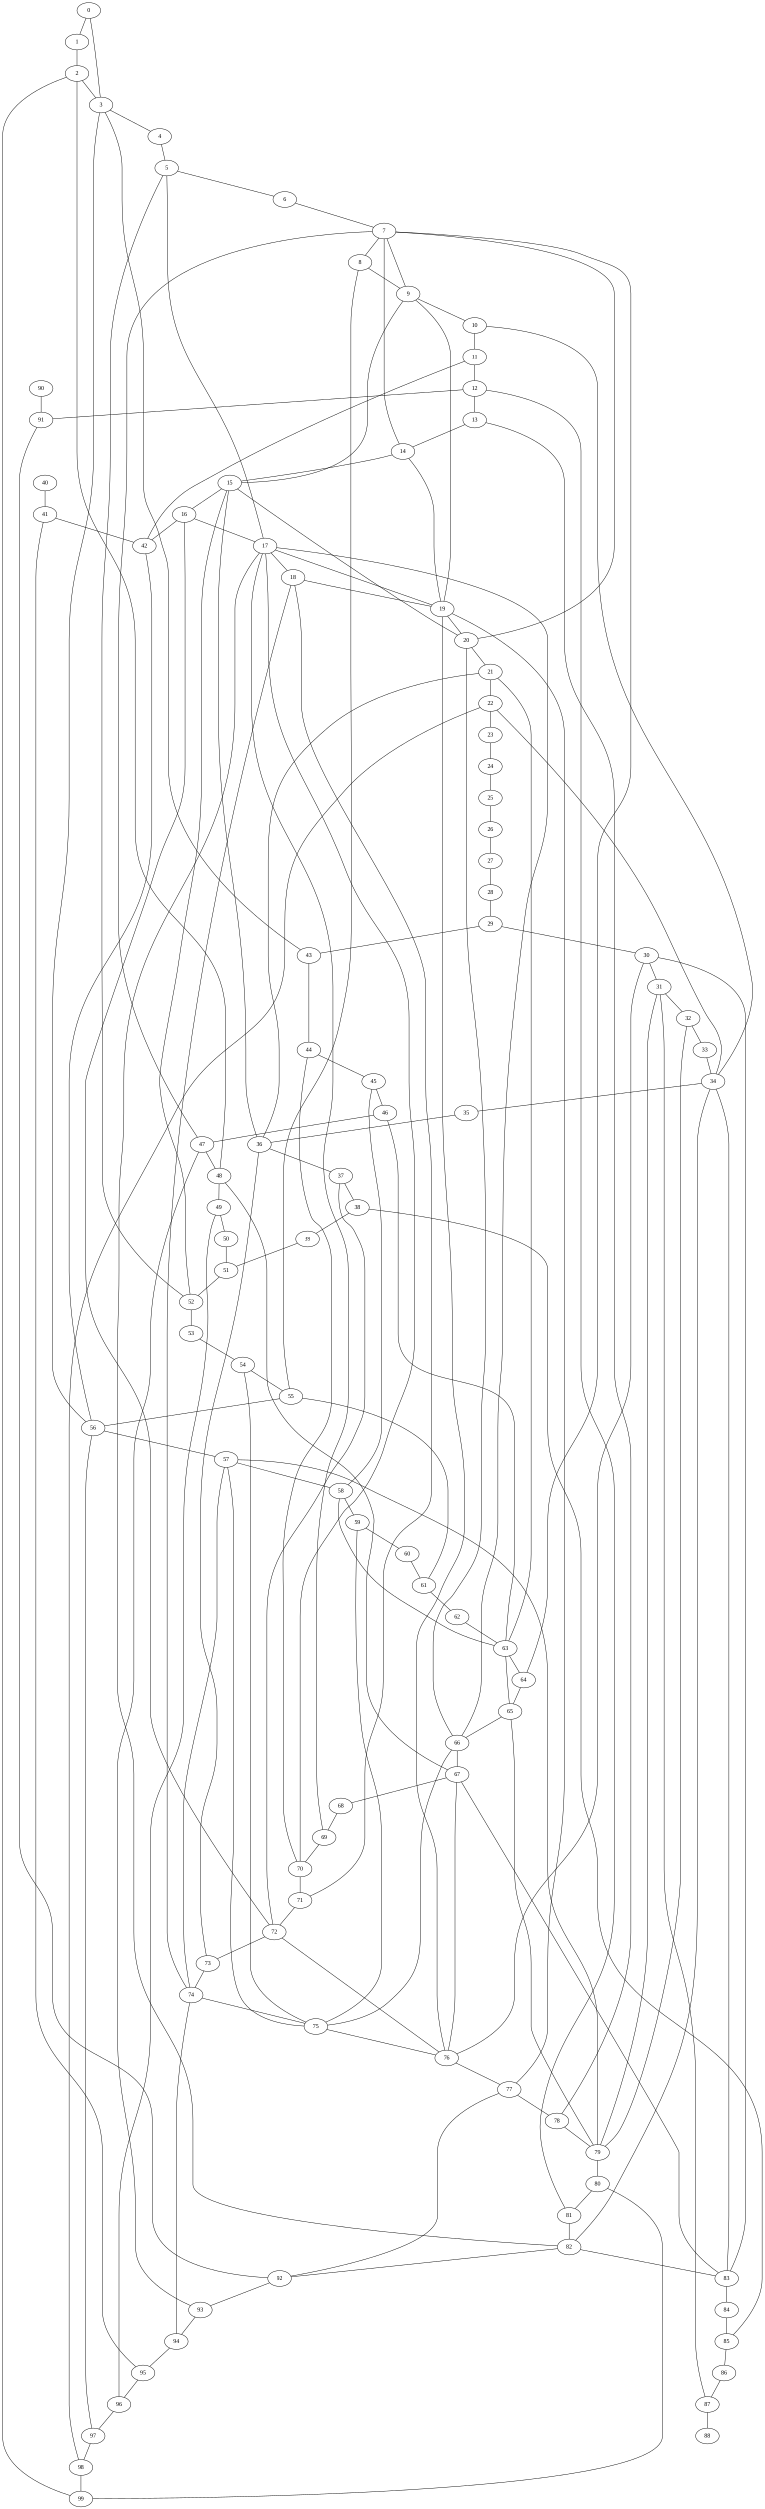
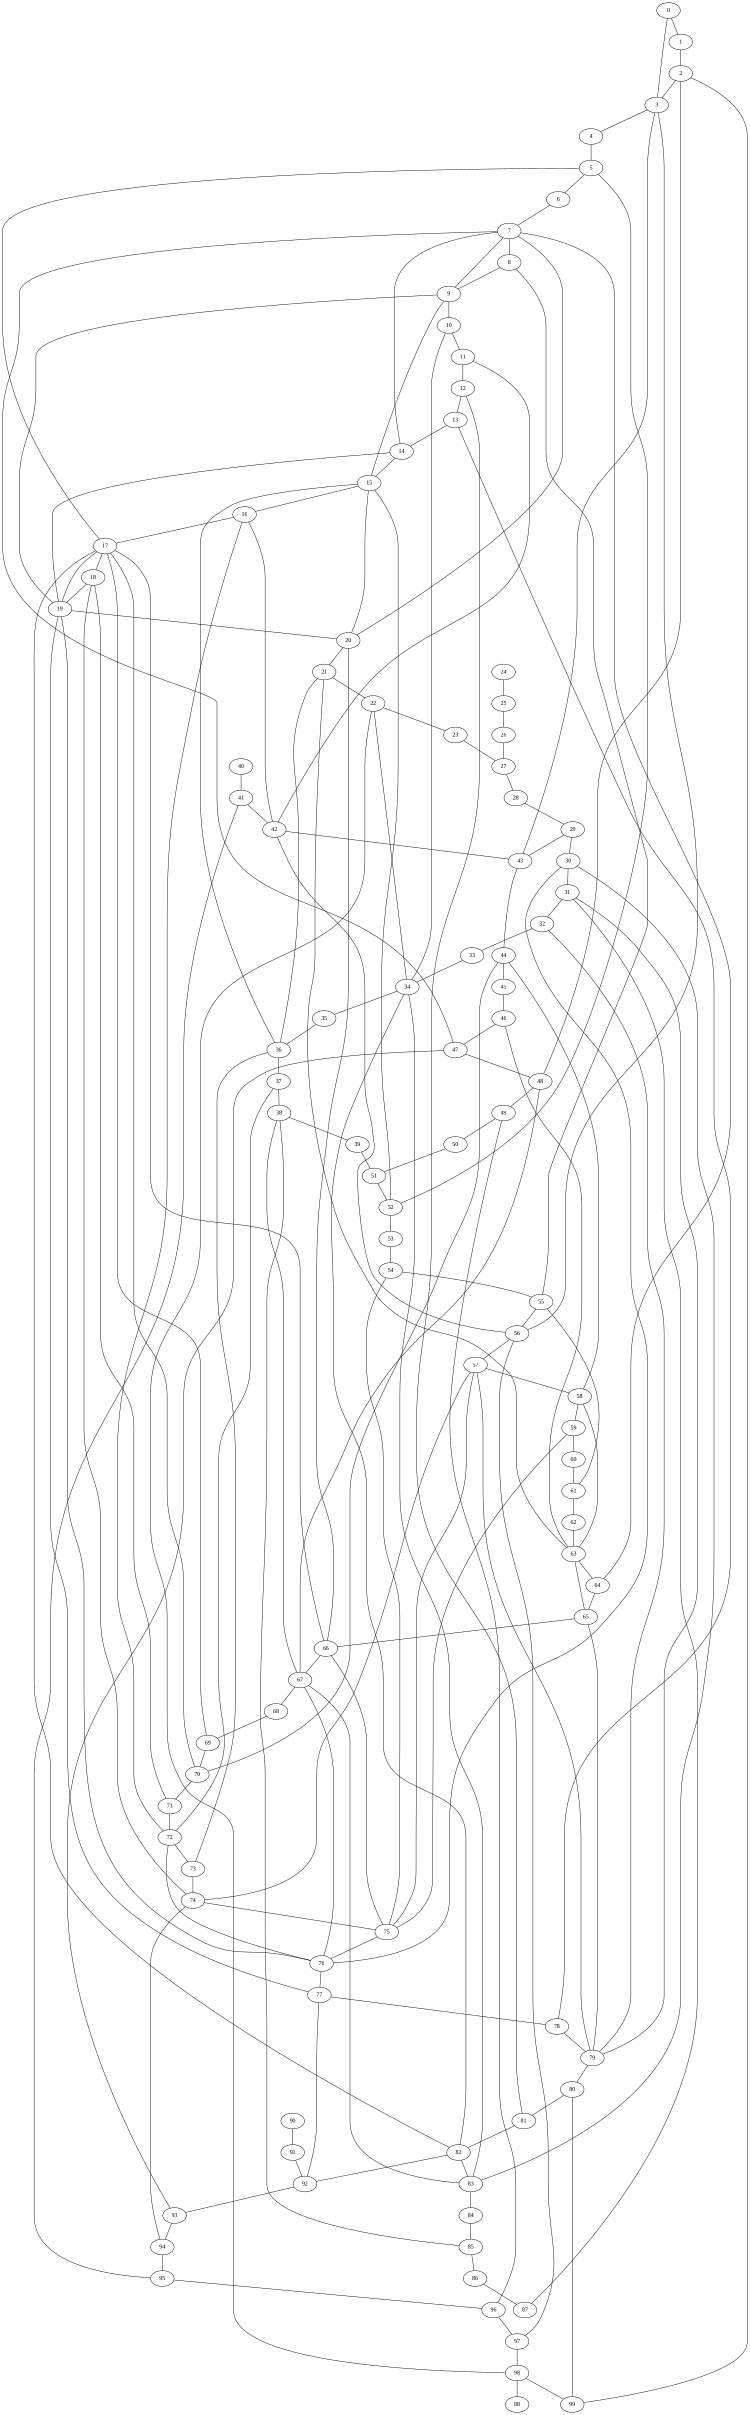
(258, 404) -> none
(490, 751) -> (476, 749)
none -> (397, 845)
(382, 1292) -> (598, 1166)
none -> (284, 1396)
(707, 2420) -> (517, 2389)
